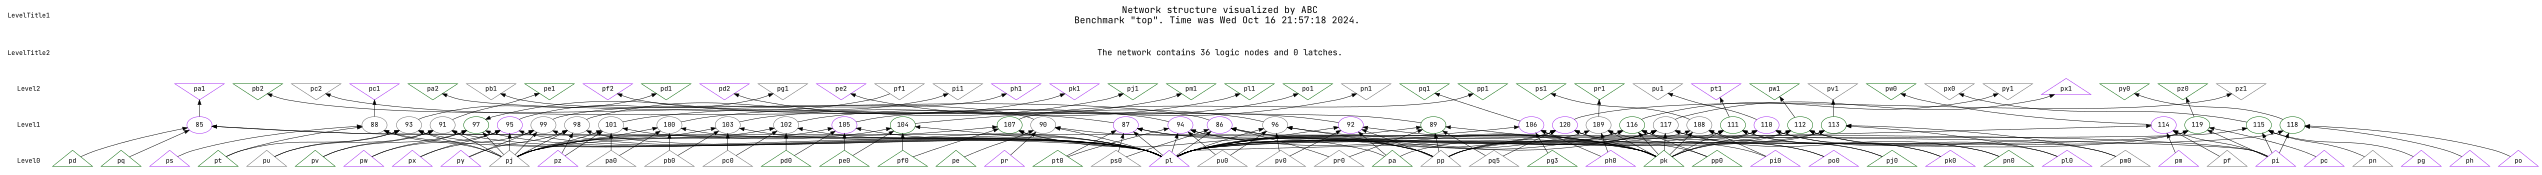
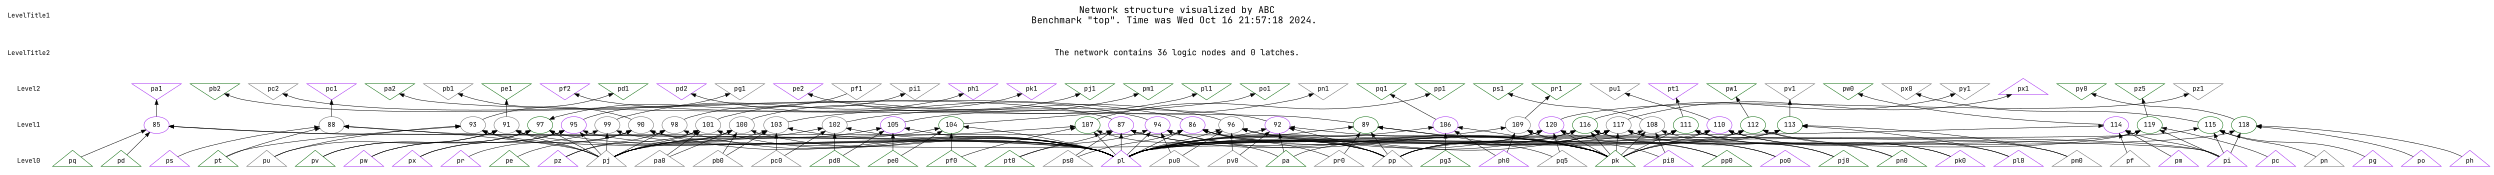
(2183, 89) -> (2140, 89)
(461, 161) -> none
